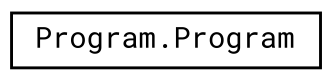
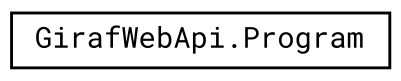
(166, 40) -> (201, 40)
